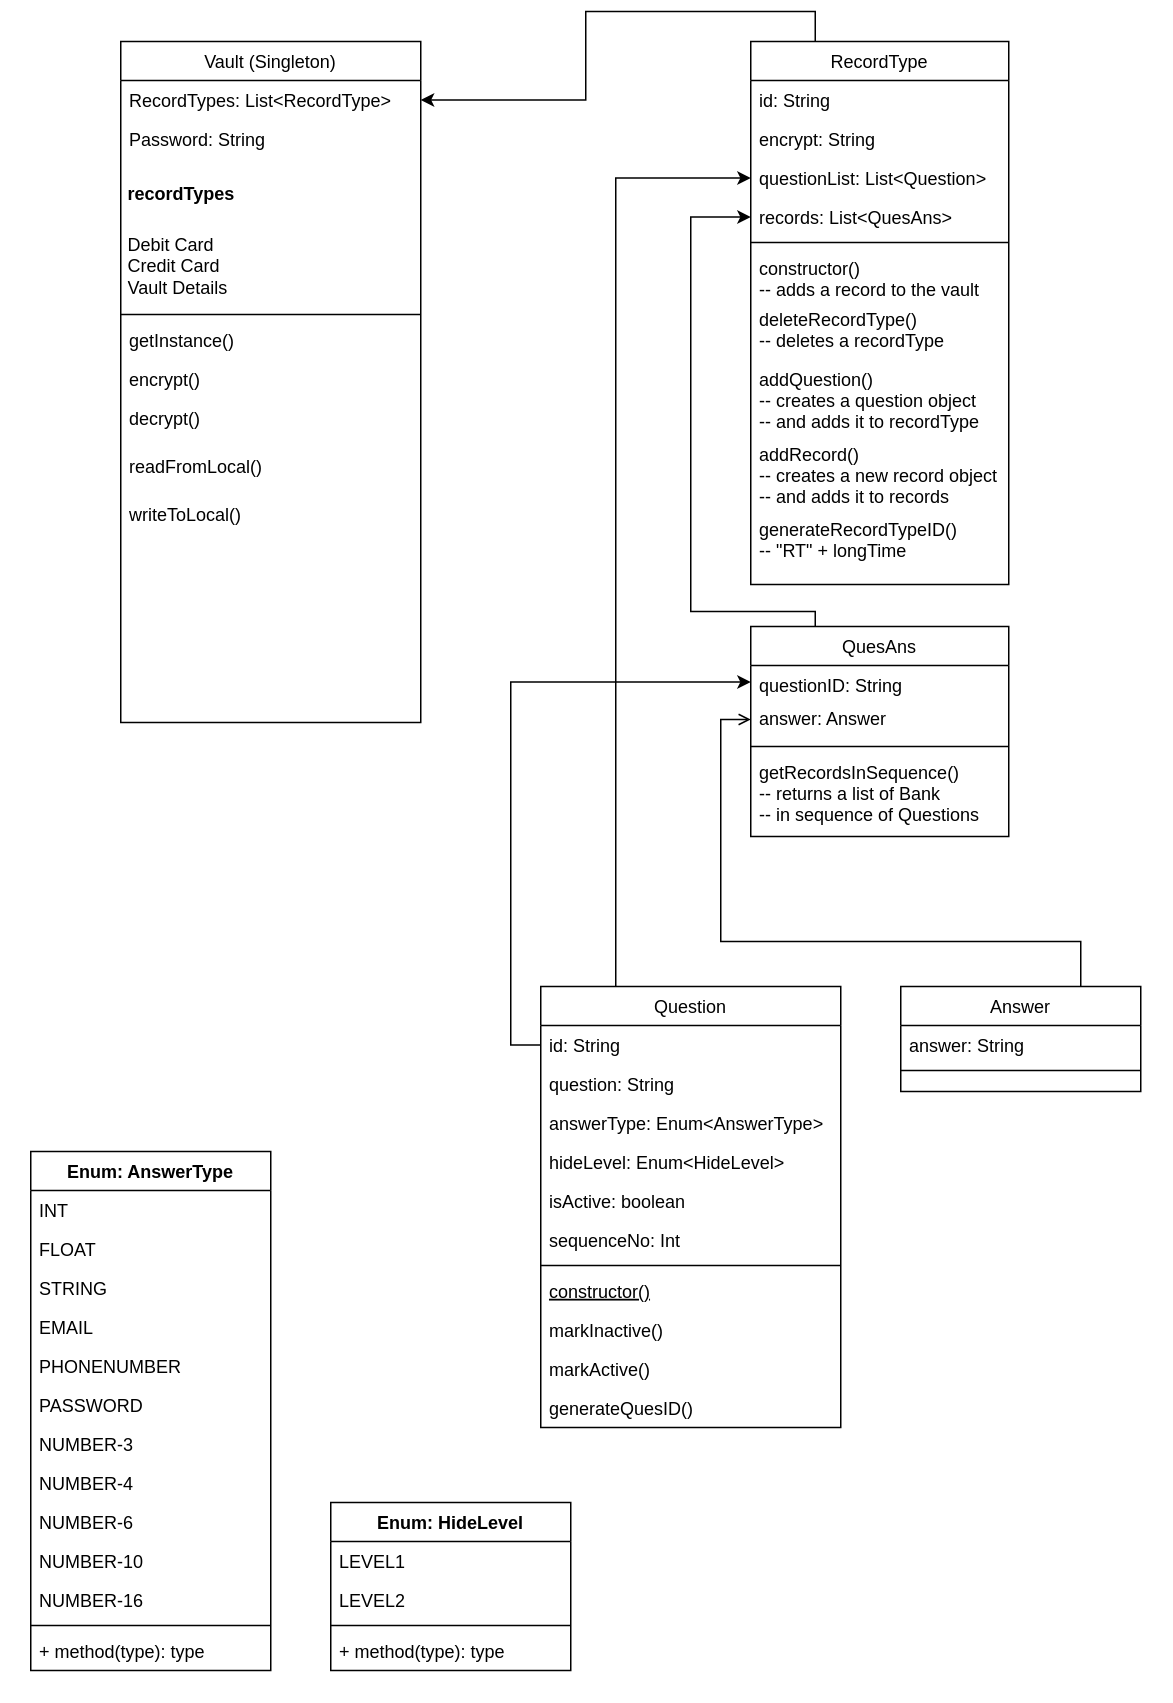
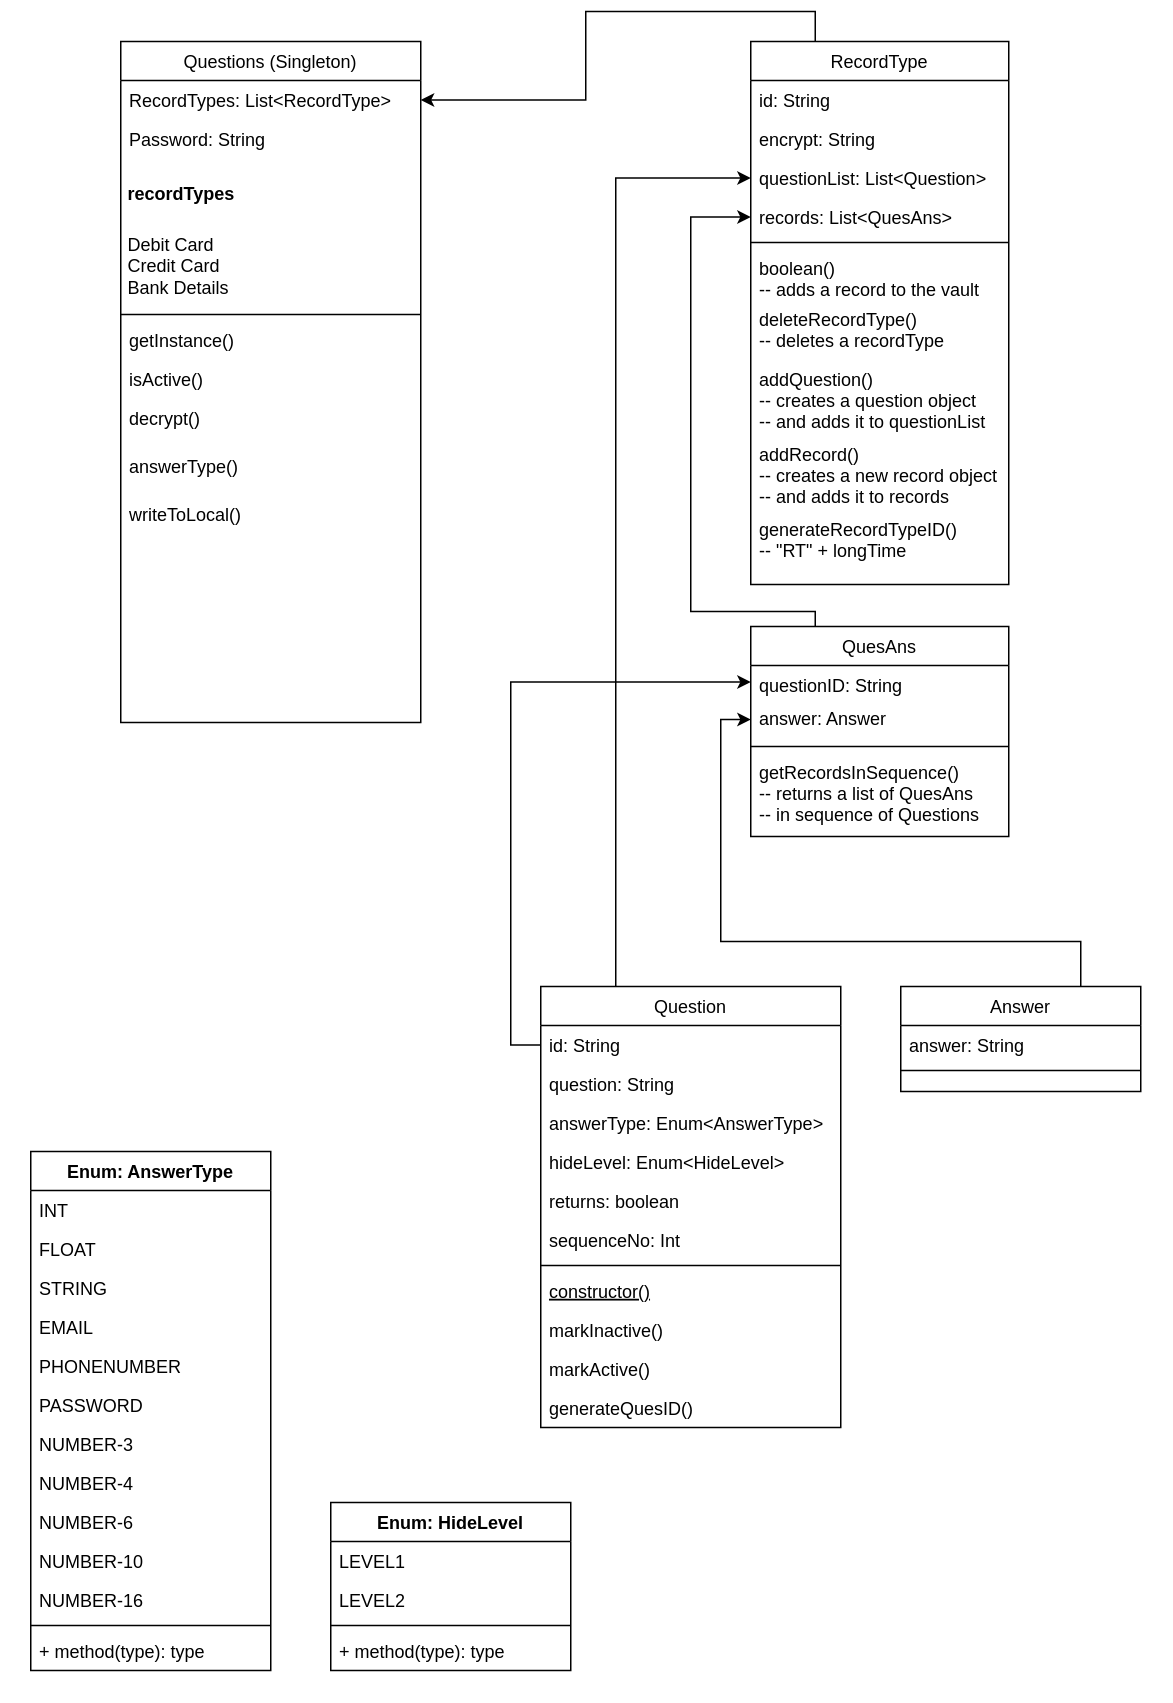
(270, 62) -> (270, 62)
(184, 186) -> (184, 186)
(825, 269) -> (802, 269)
(174, 380) -> (175, 380)
(822, 380) -> (822, 380)
(202, 467) -> (189, 467)
(741, 719) -> (739, 719)
(870, 773) -> (870, 773)
(623, 1202) -> (623, 1202)
